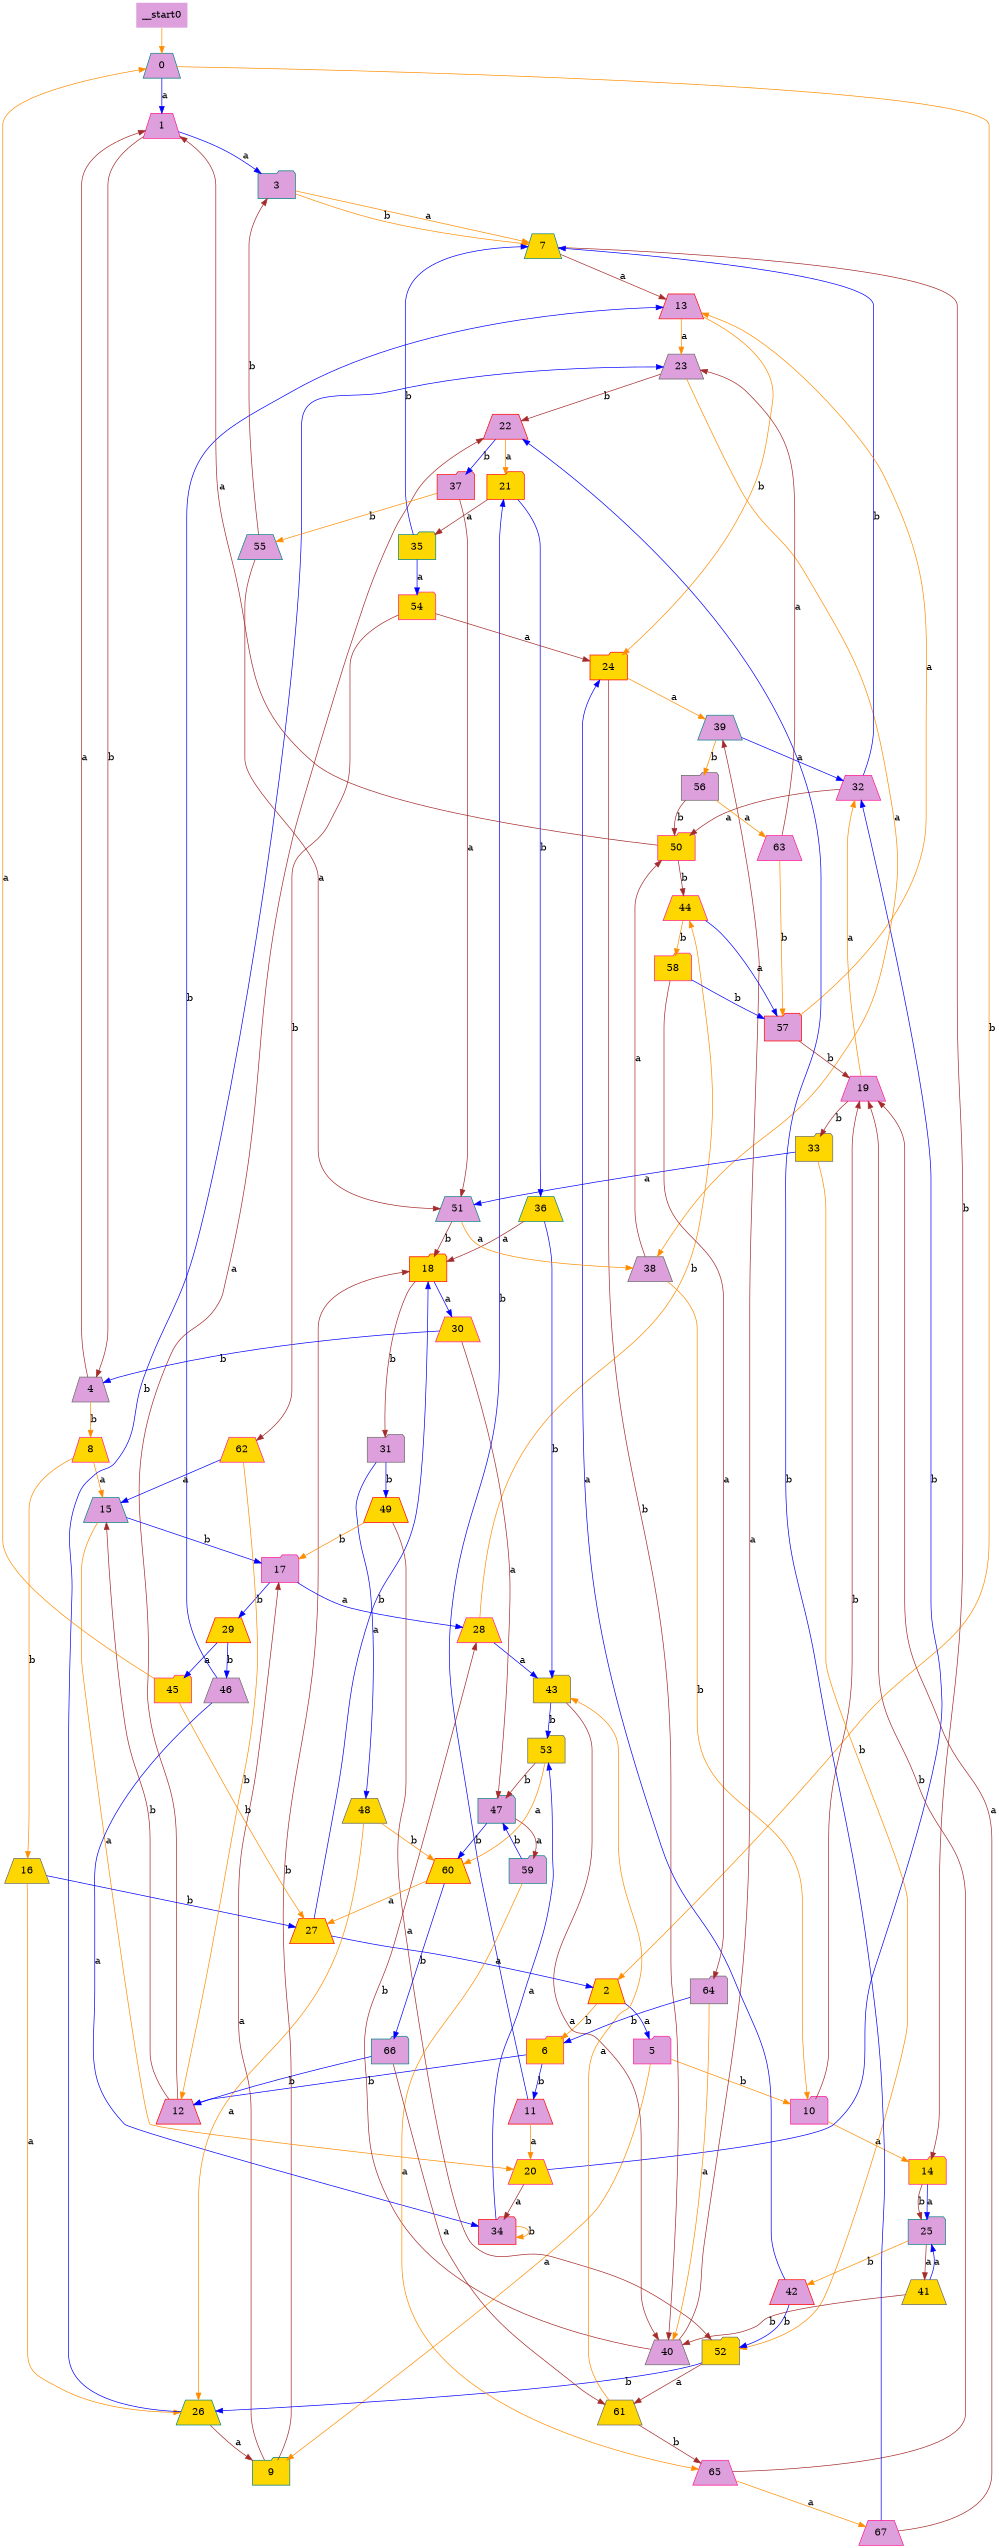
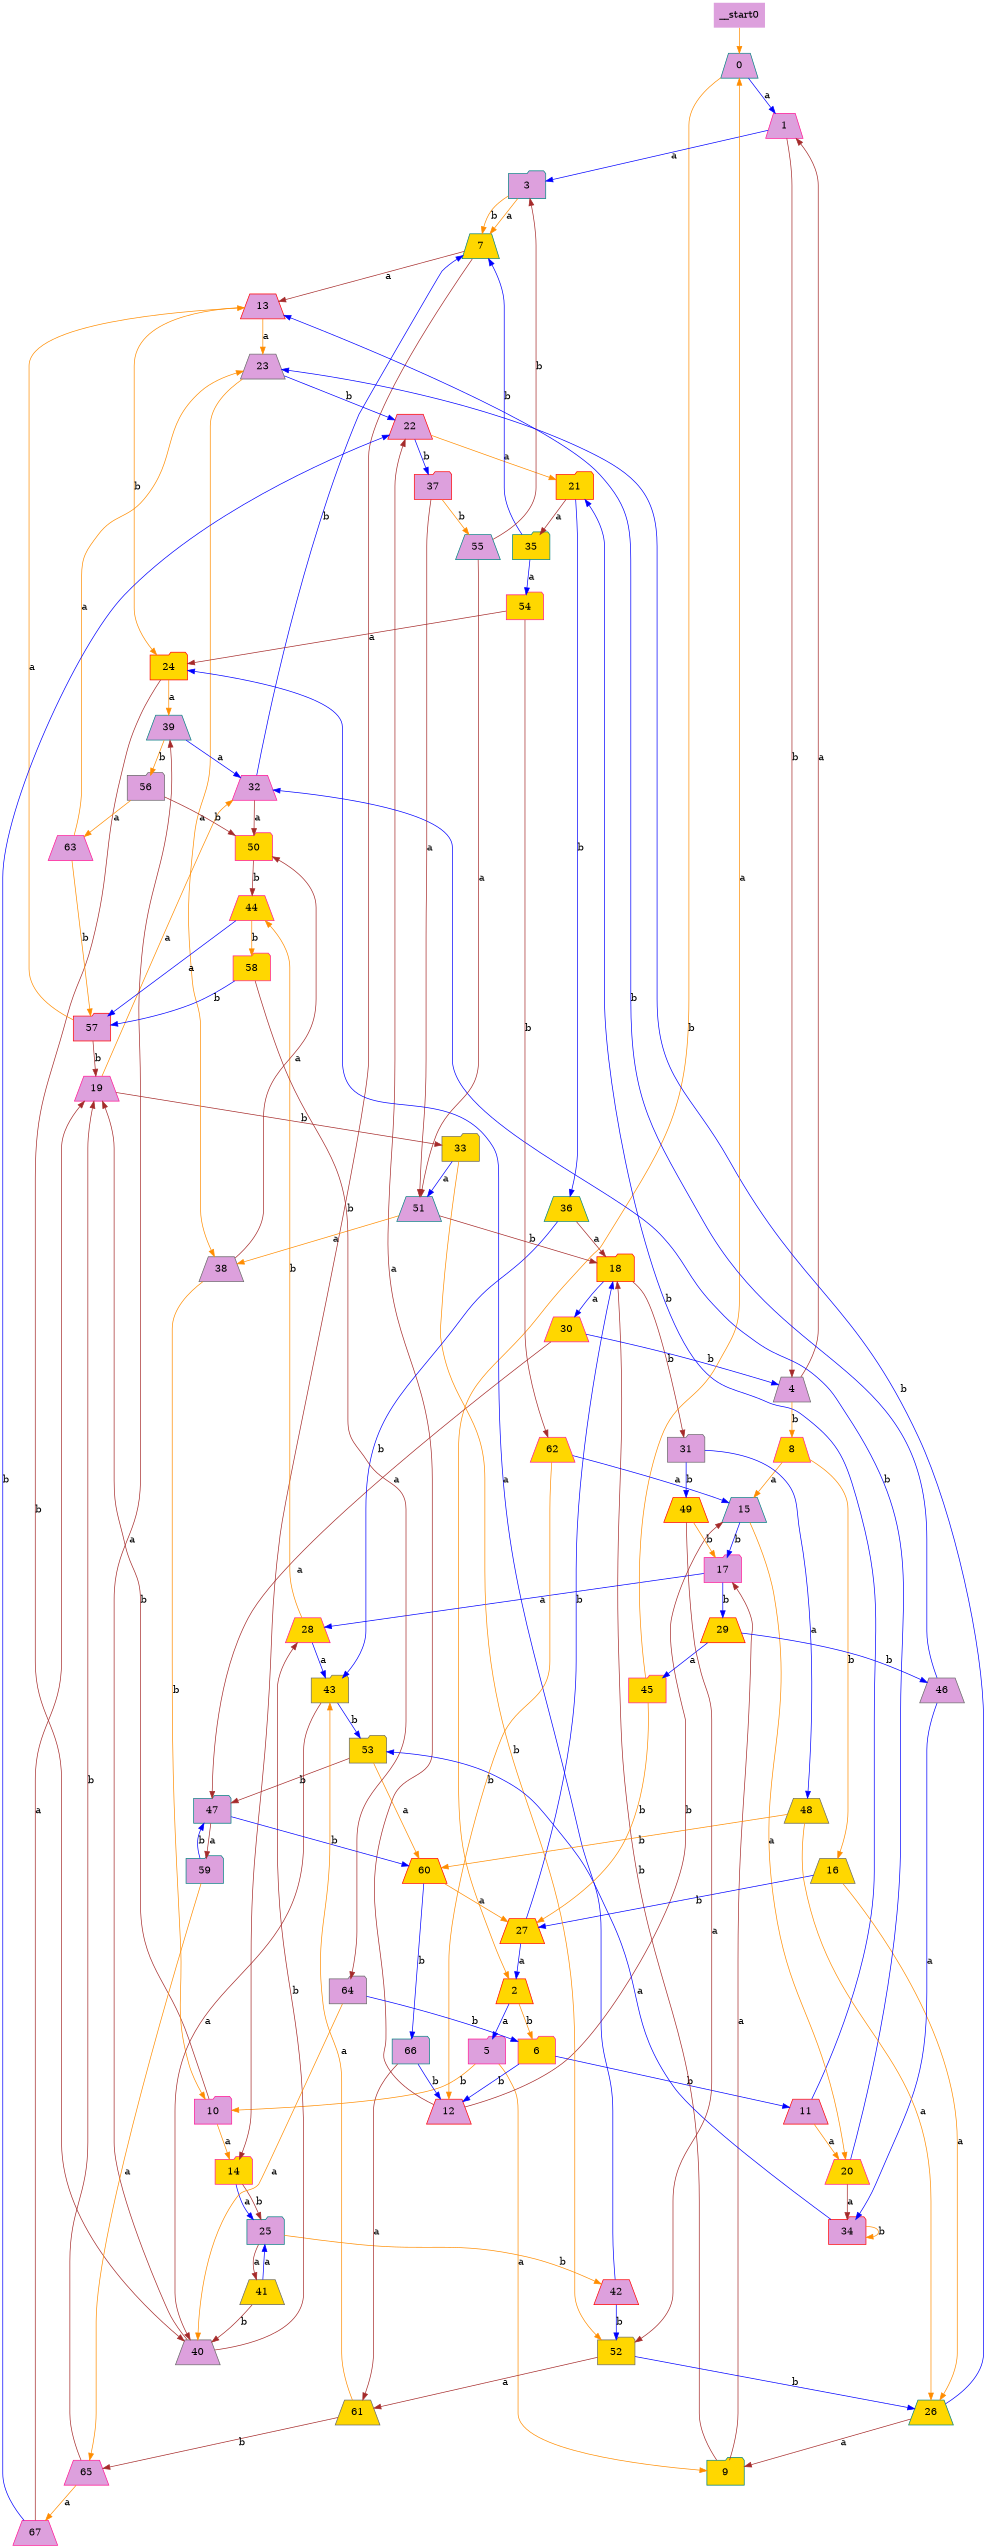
(594, 396) -> (336, 397)
(795, 584) -> (82, 572)
(251, 658) -> none
